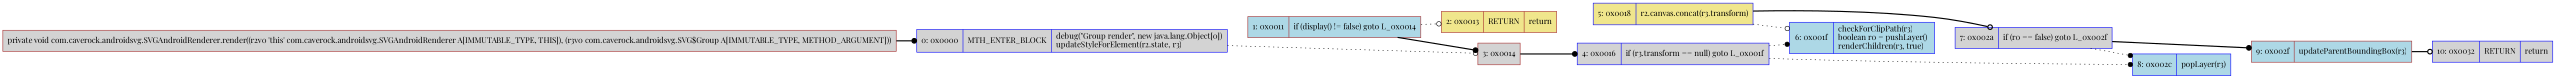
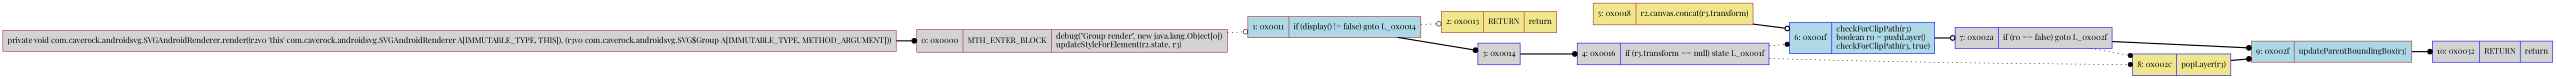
(1871, 13) -> (1943, 38)
(1673, 14) -> (1673, 14)
(1769, 26) -> (1769, 26)
(1072, 41) -> (1072, 41)
(1881, 46) -> (1883, 46)
(1350, 49) -> (1235, 32)
(2420, 52) -> (2420, 52)
(1499, 54) -> (1499, 54)
(1695, 54) -> (1695, 54)
none -> (2239, 60)
(2182, 65) -> (2182, 65)
